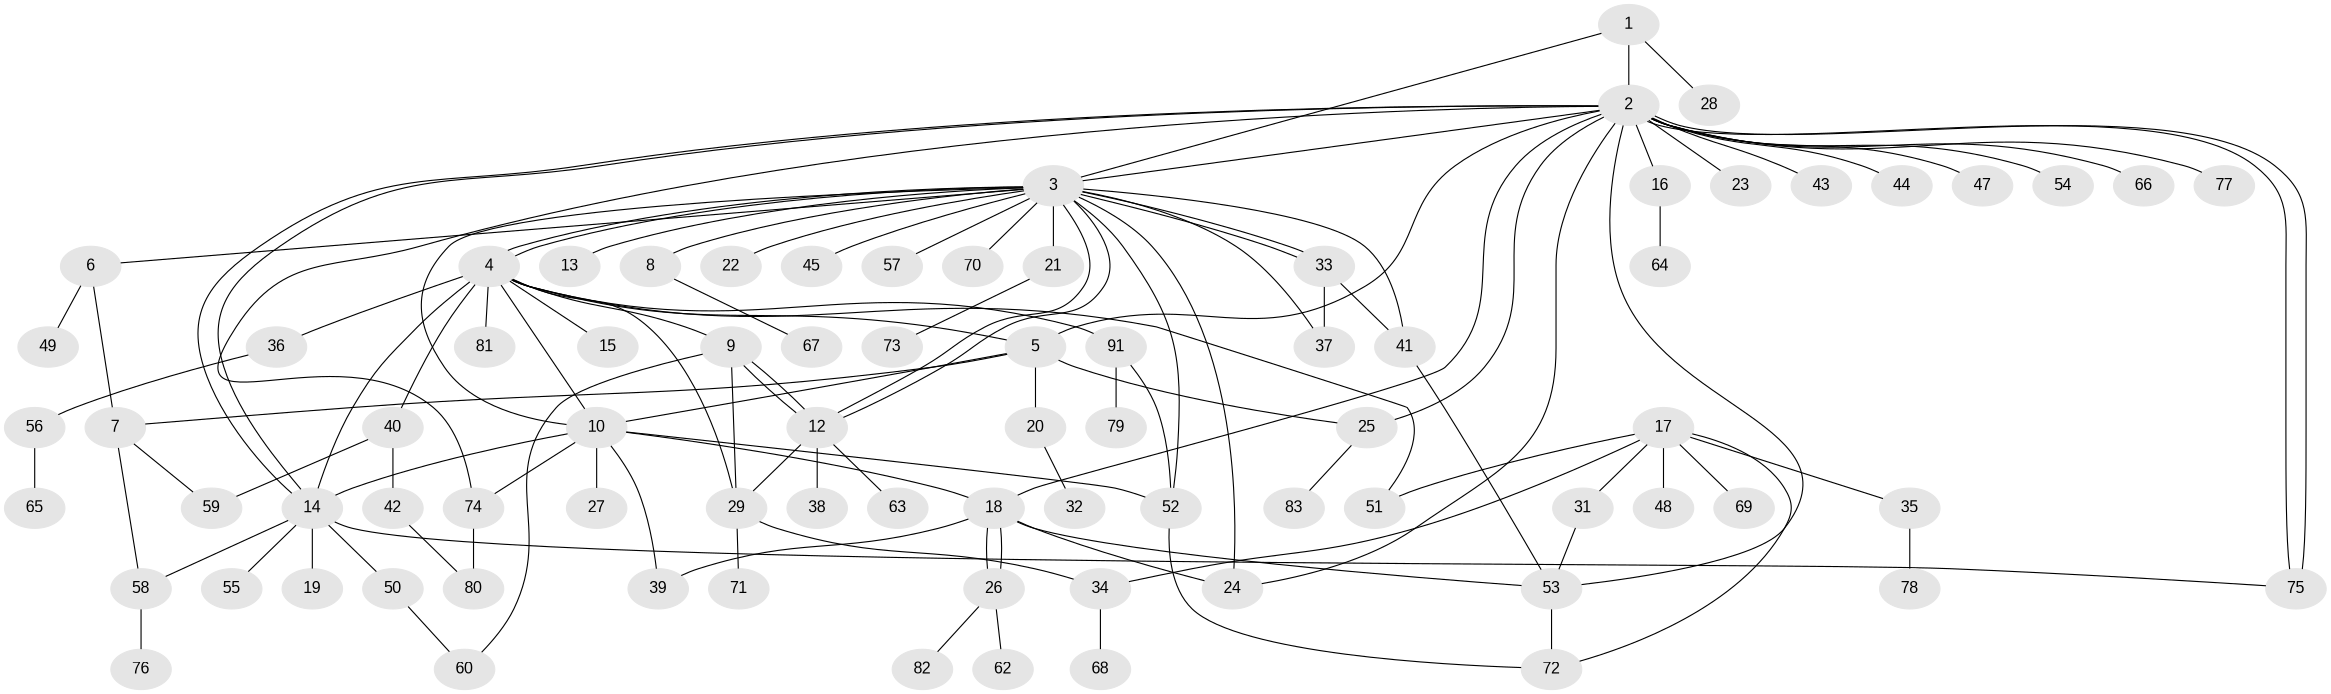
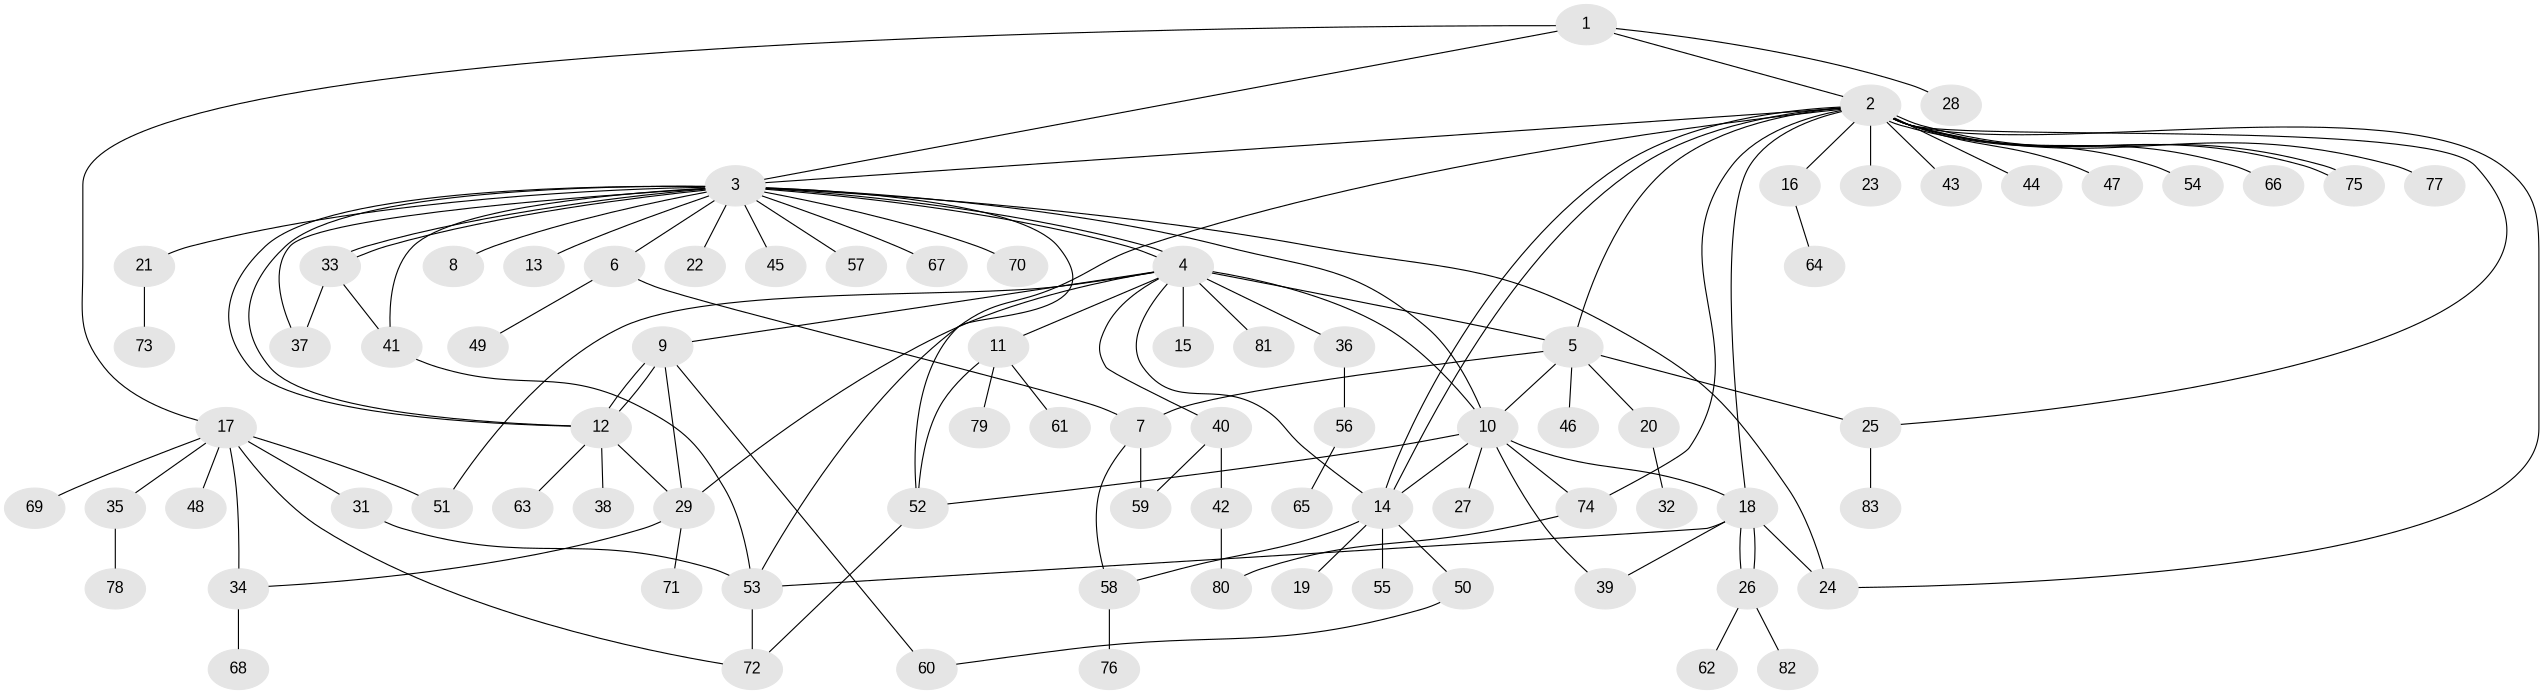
none -> (657, 54)
(722, 303) -> (838, 223)
(1116, 347) -> (999, 347)
none -> (1060, 428)
none -> (1568, 428)
(1396, 563) -> none
